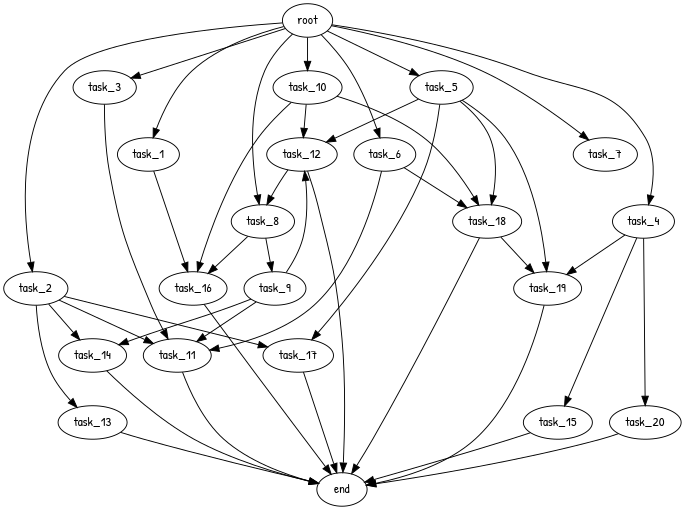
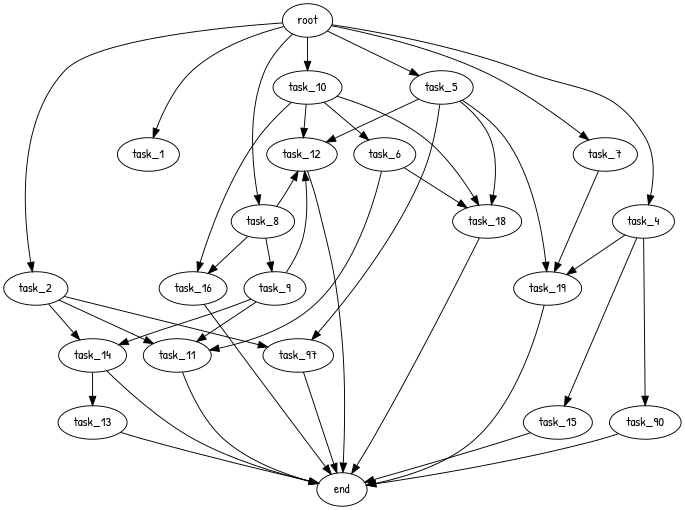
(355, 78) -> (343, 118)
(105, 87) -> none
(279, 183) -> (286, 193)
(169, 217) -> none
(514, 252) -> (578, 217)
(298, 355) -> (298, 355)
(45, 356) -> (93, 384)
(645, 422) -> (645, 422)
